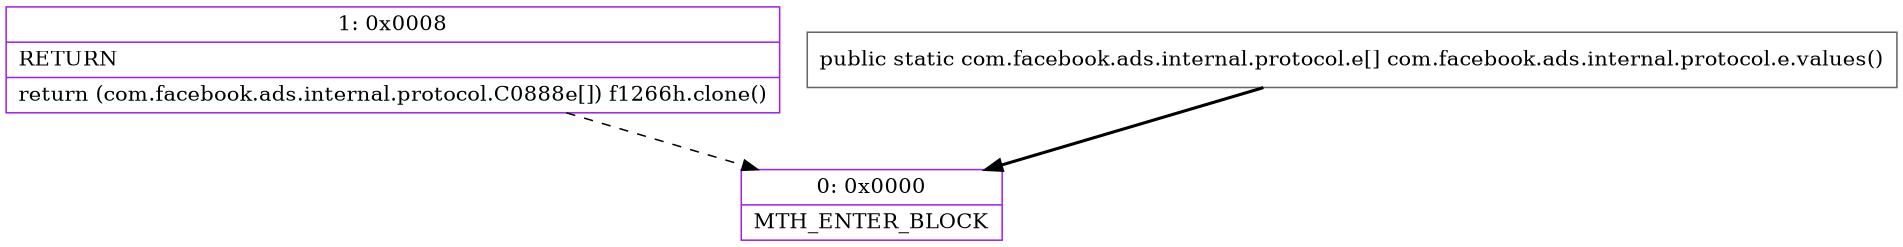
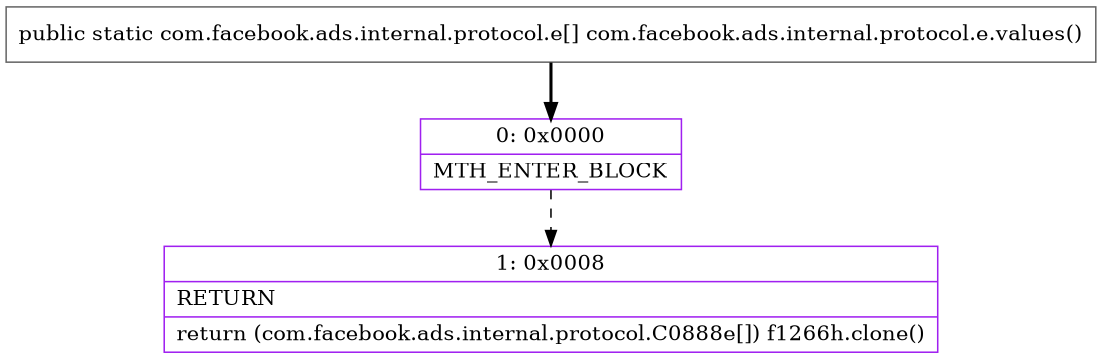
(655, 139) -> (551, 210)
